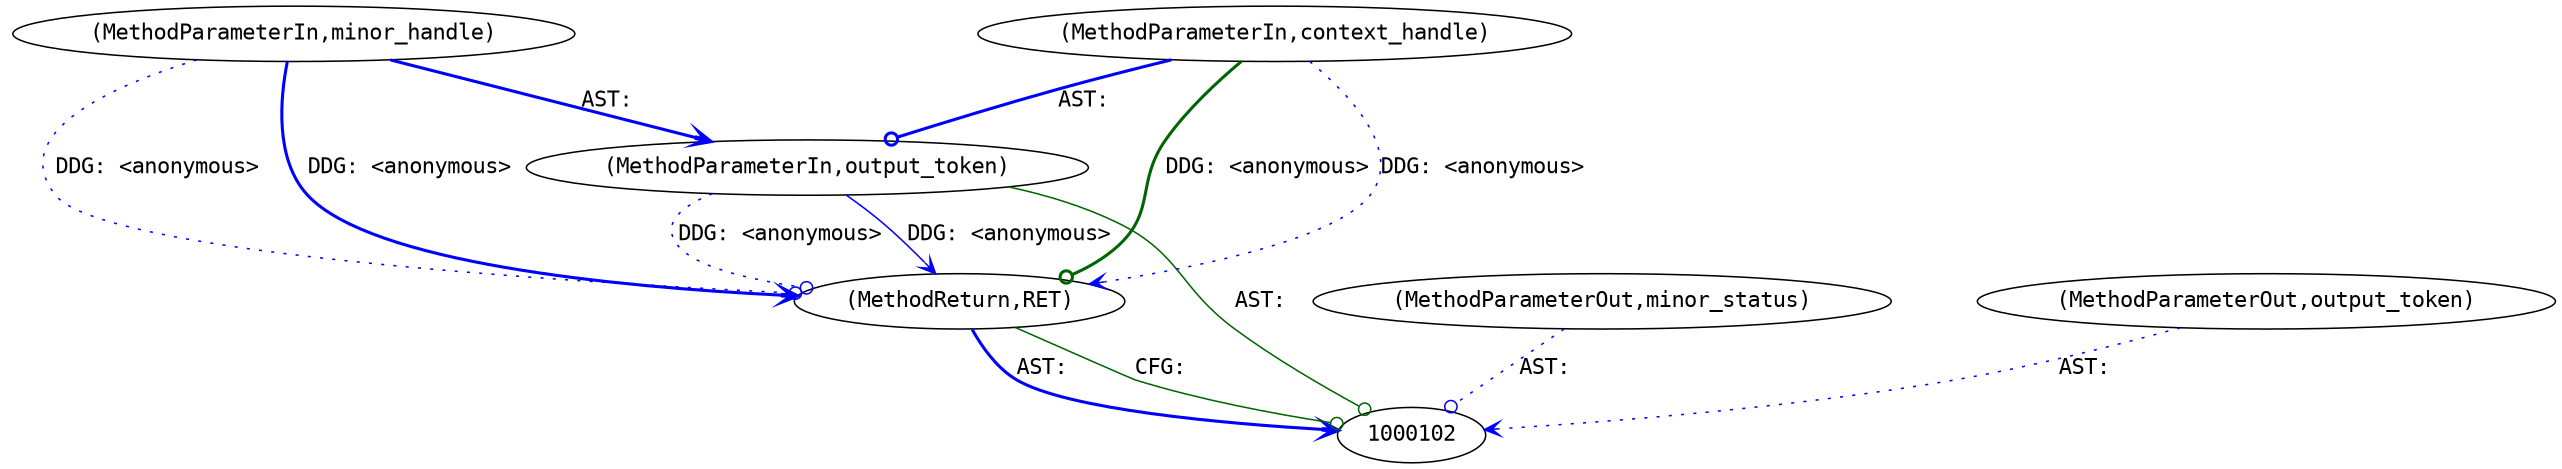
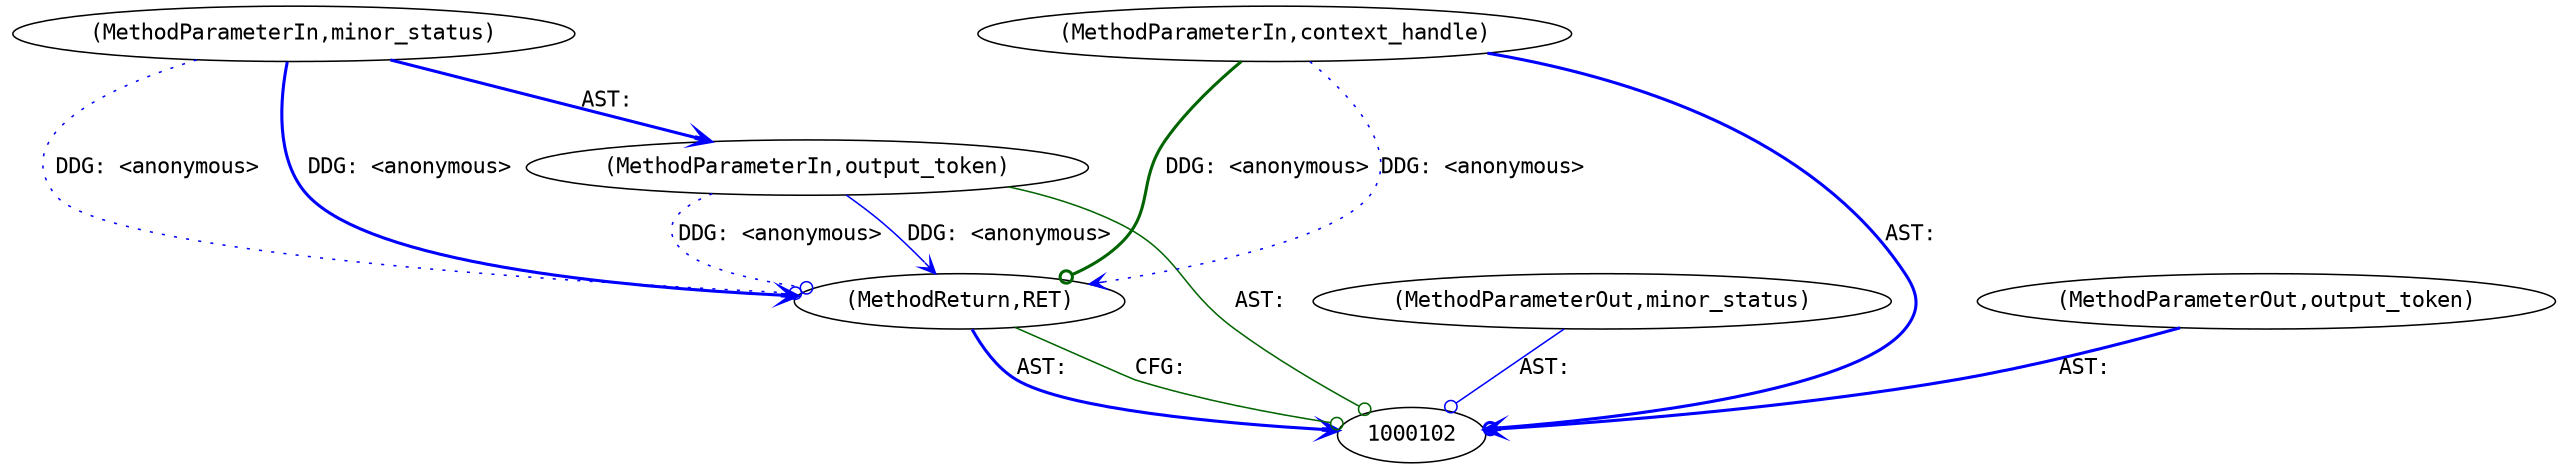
(294, 34) -> (294, 34)
(1034, 96) -> (1906, 274)
(1510, 366) -> (1510, 366)
(1843, 397) -> (1843, 397)
